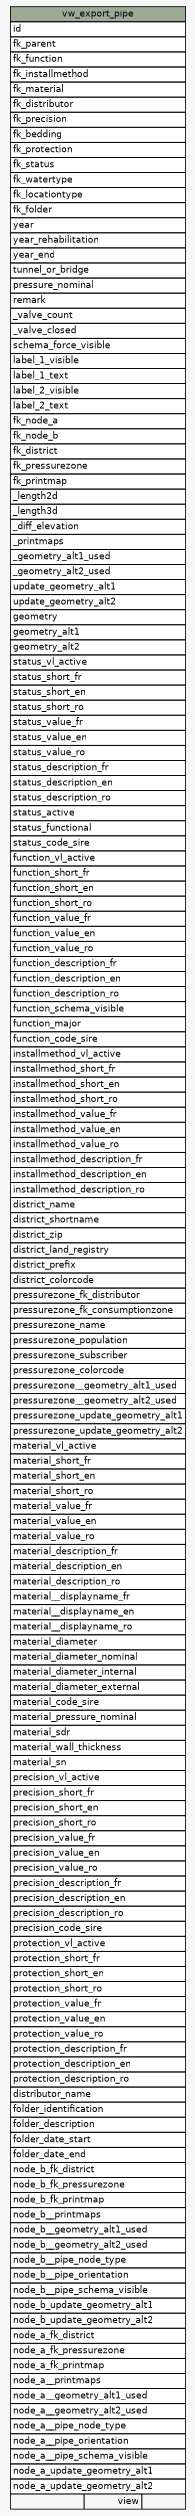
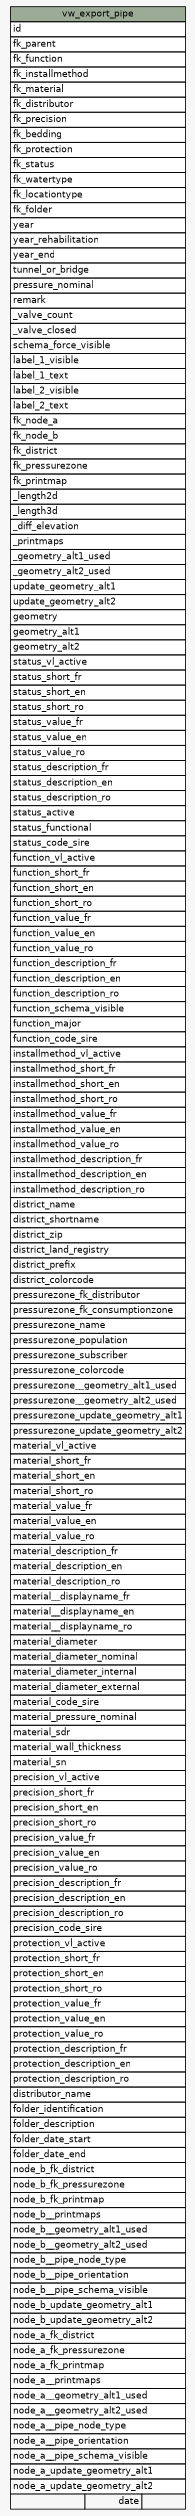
(129, 2501) -> (129, 2501)
